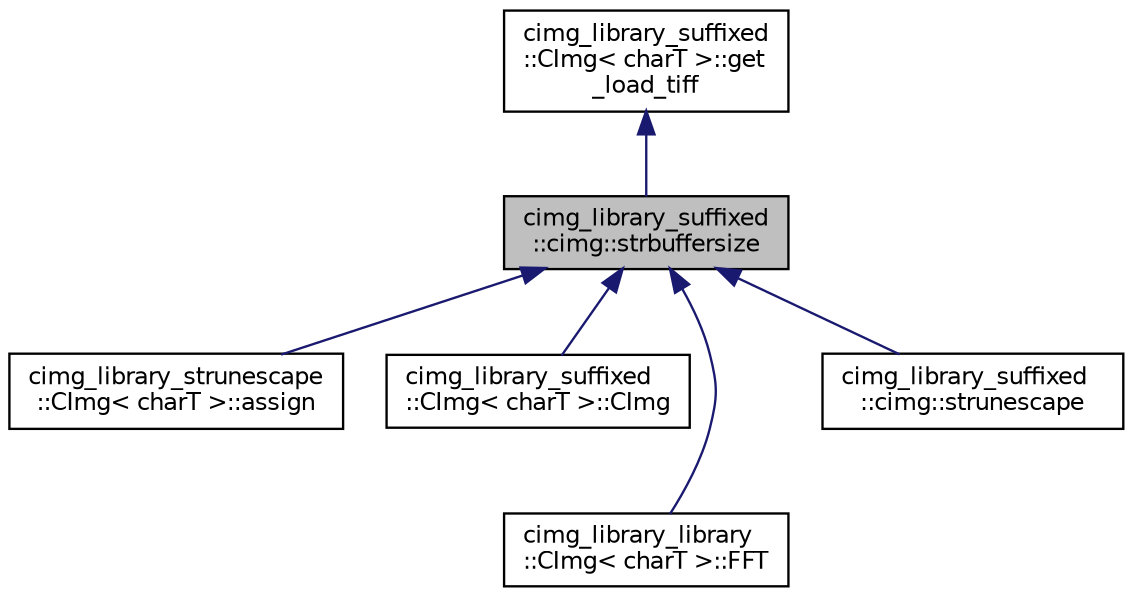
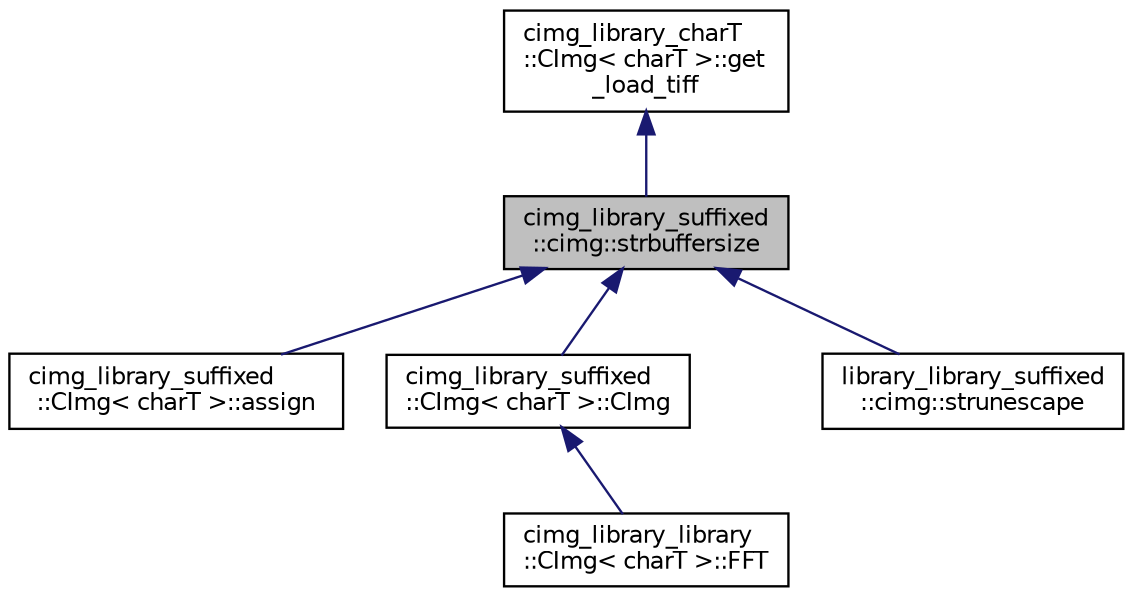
(646, 61) -> (646, 61)
(176, 391) -> (176, 391)
(973, 391) -> (973, 391)
(715, 403) -> (599, 480)
